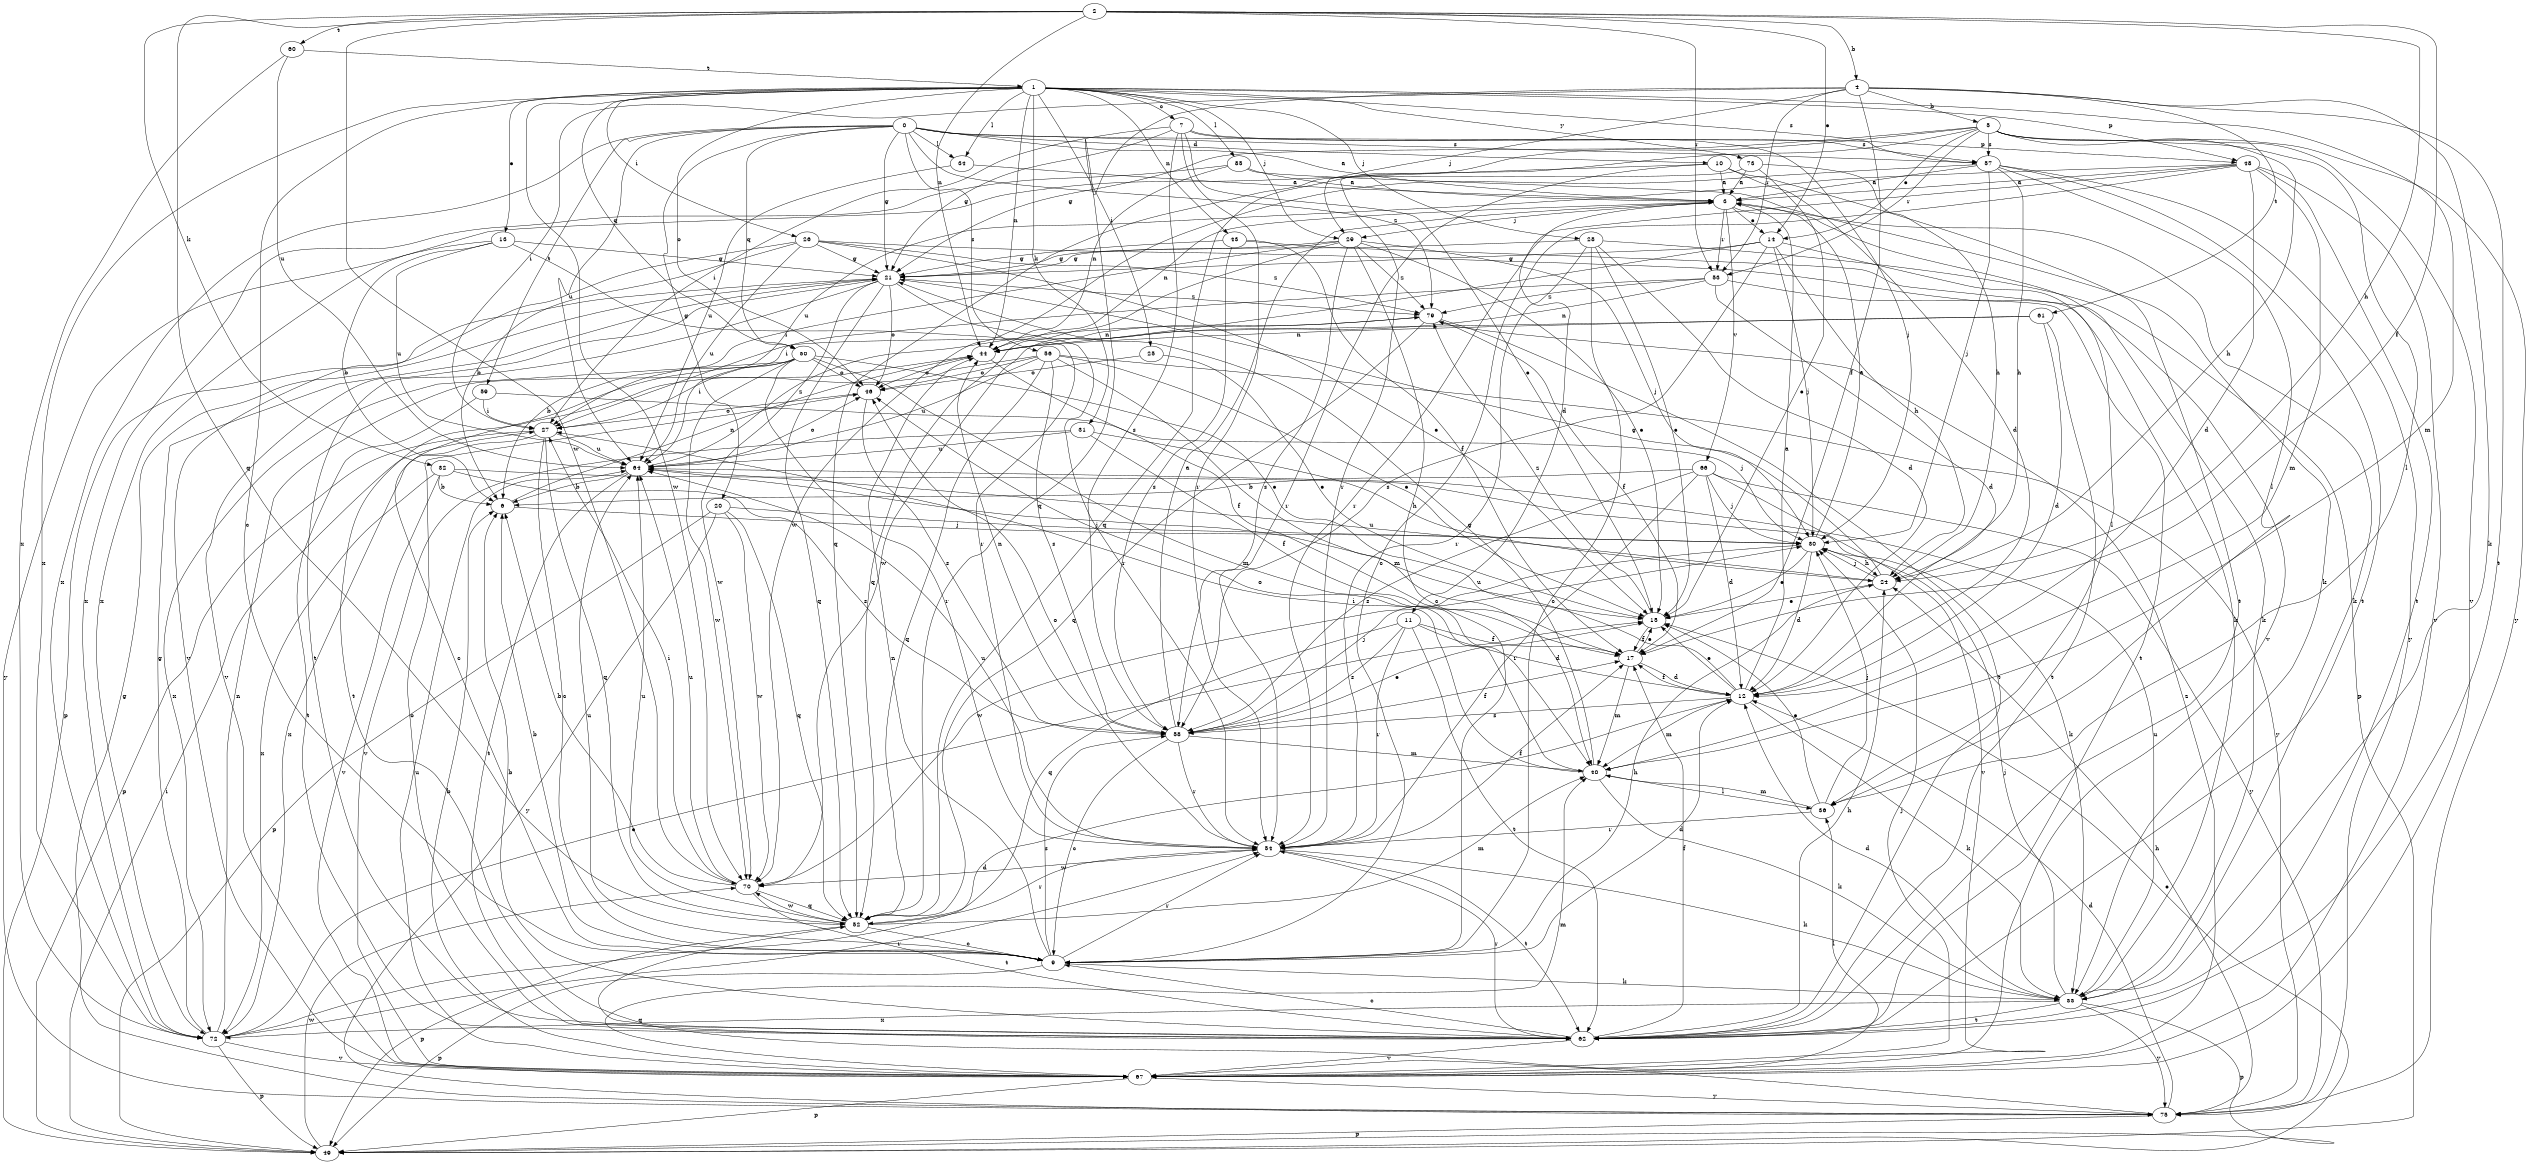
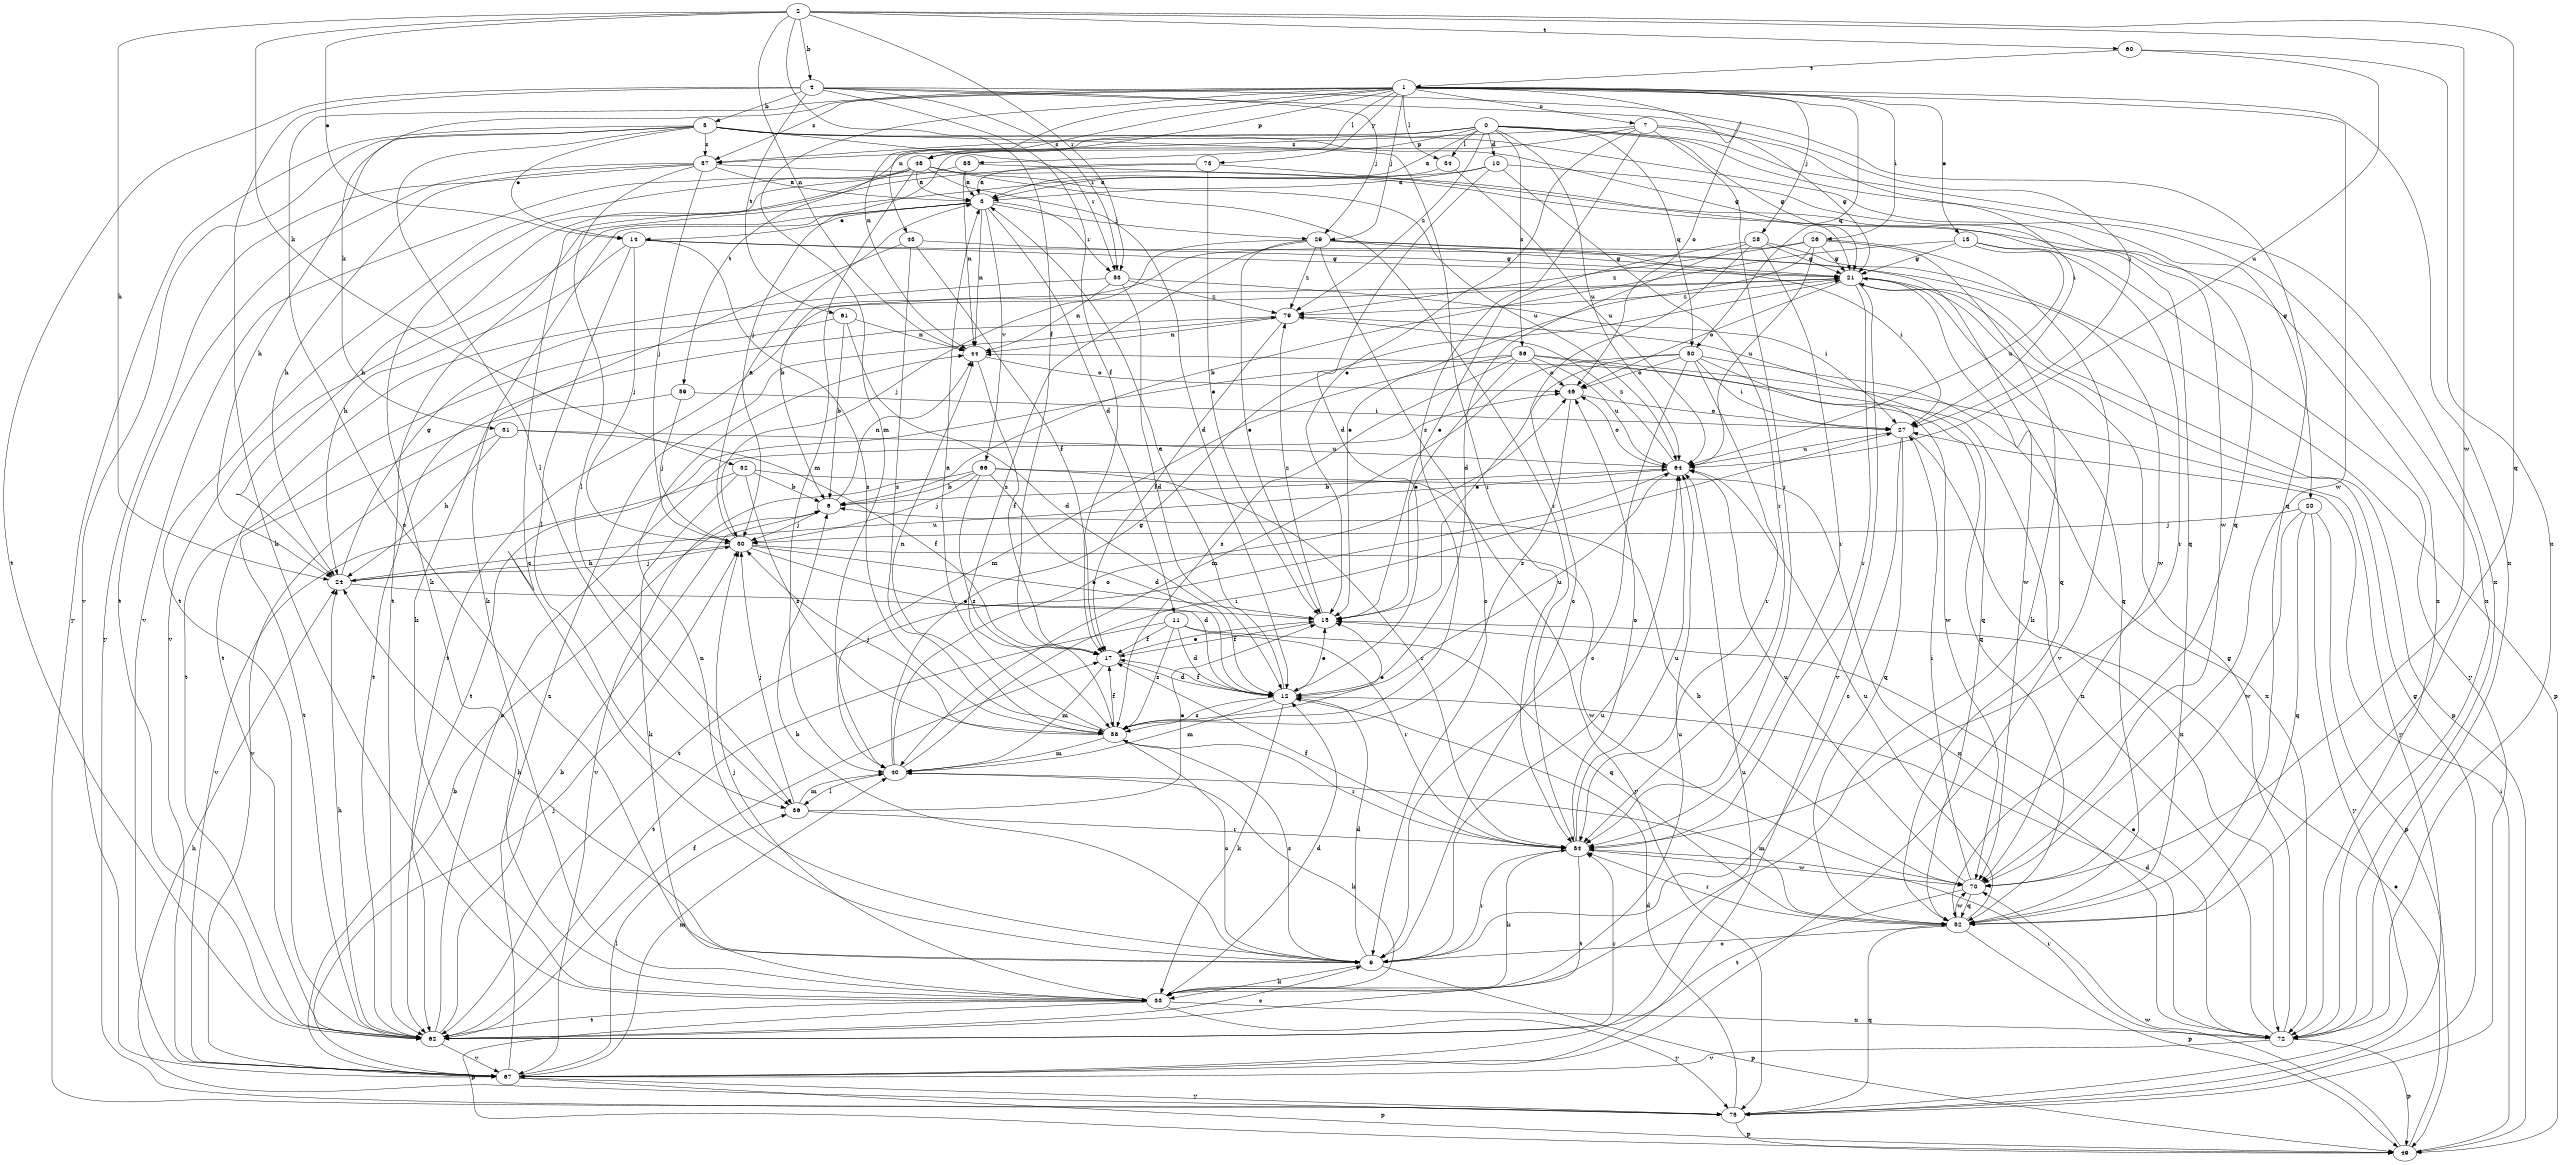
(1152, 354) -> none
(115, 806) -> none
